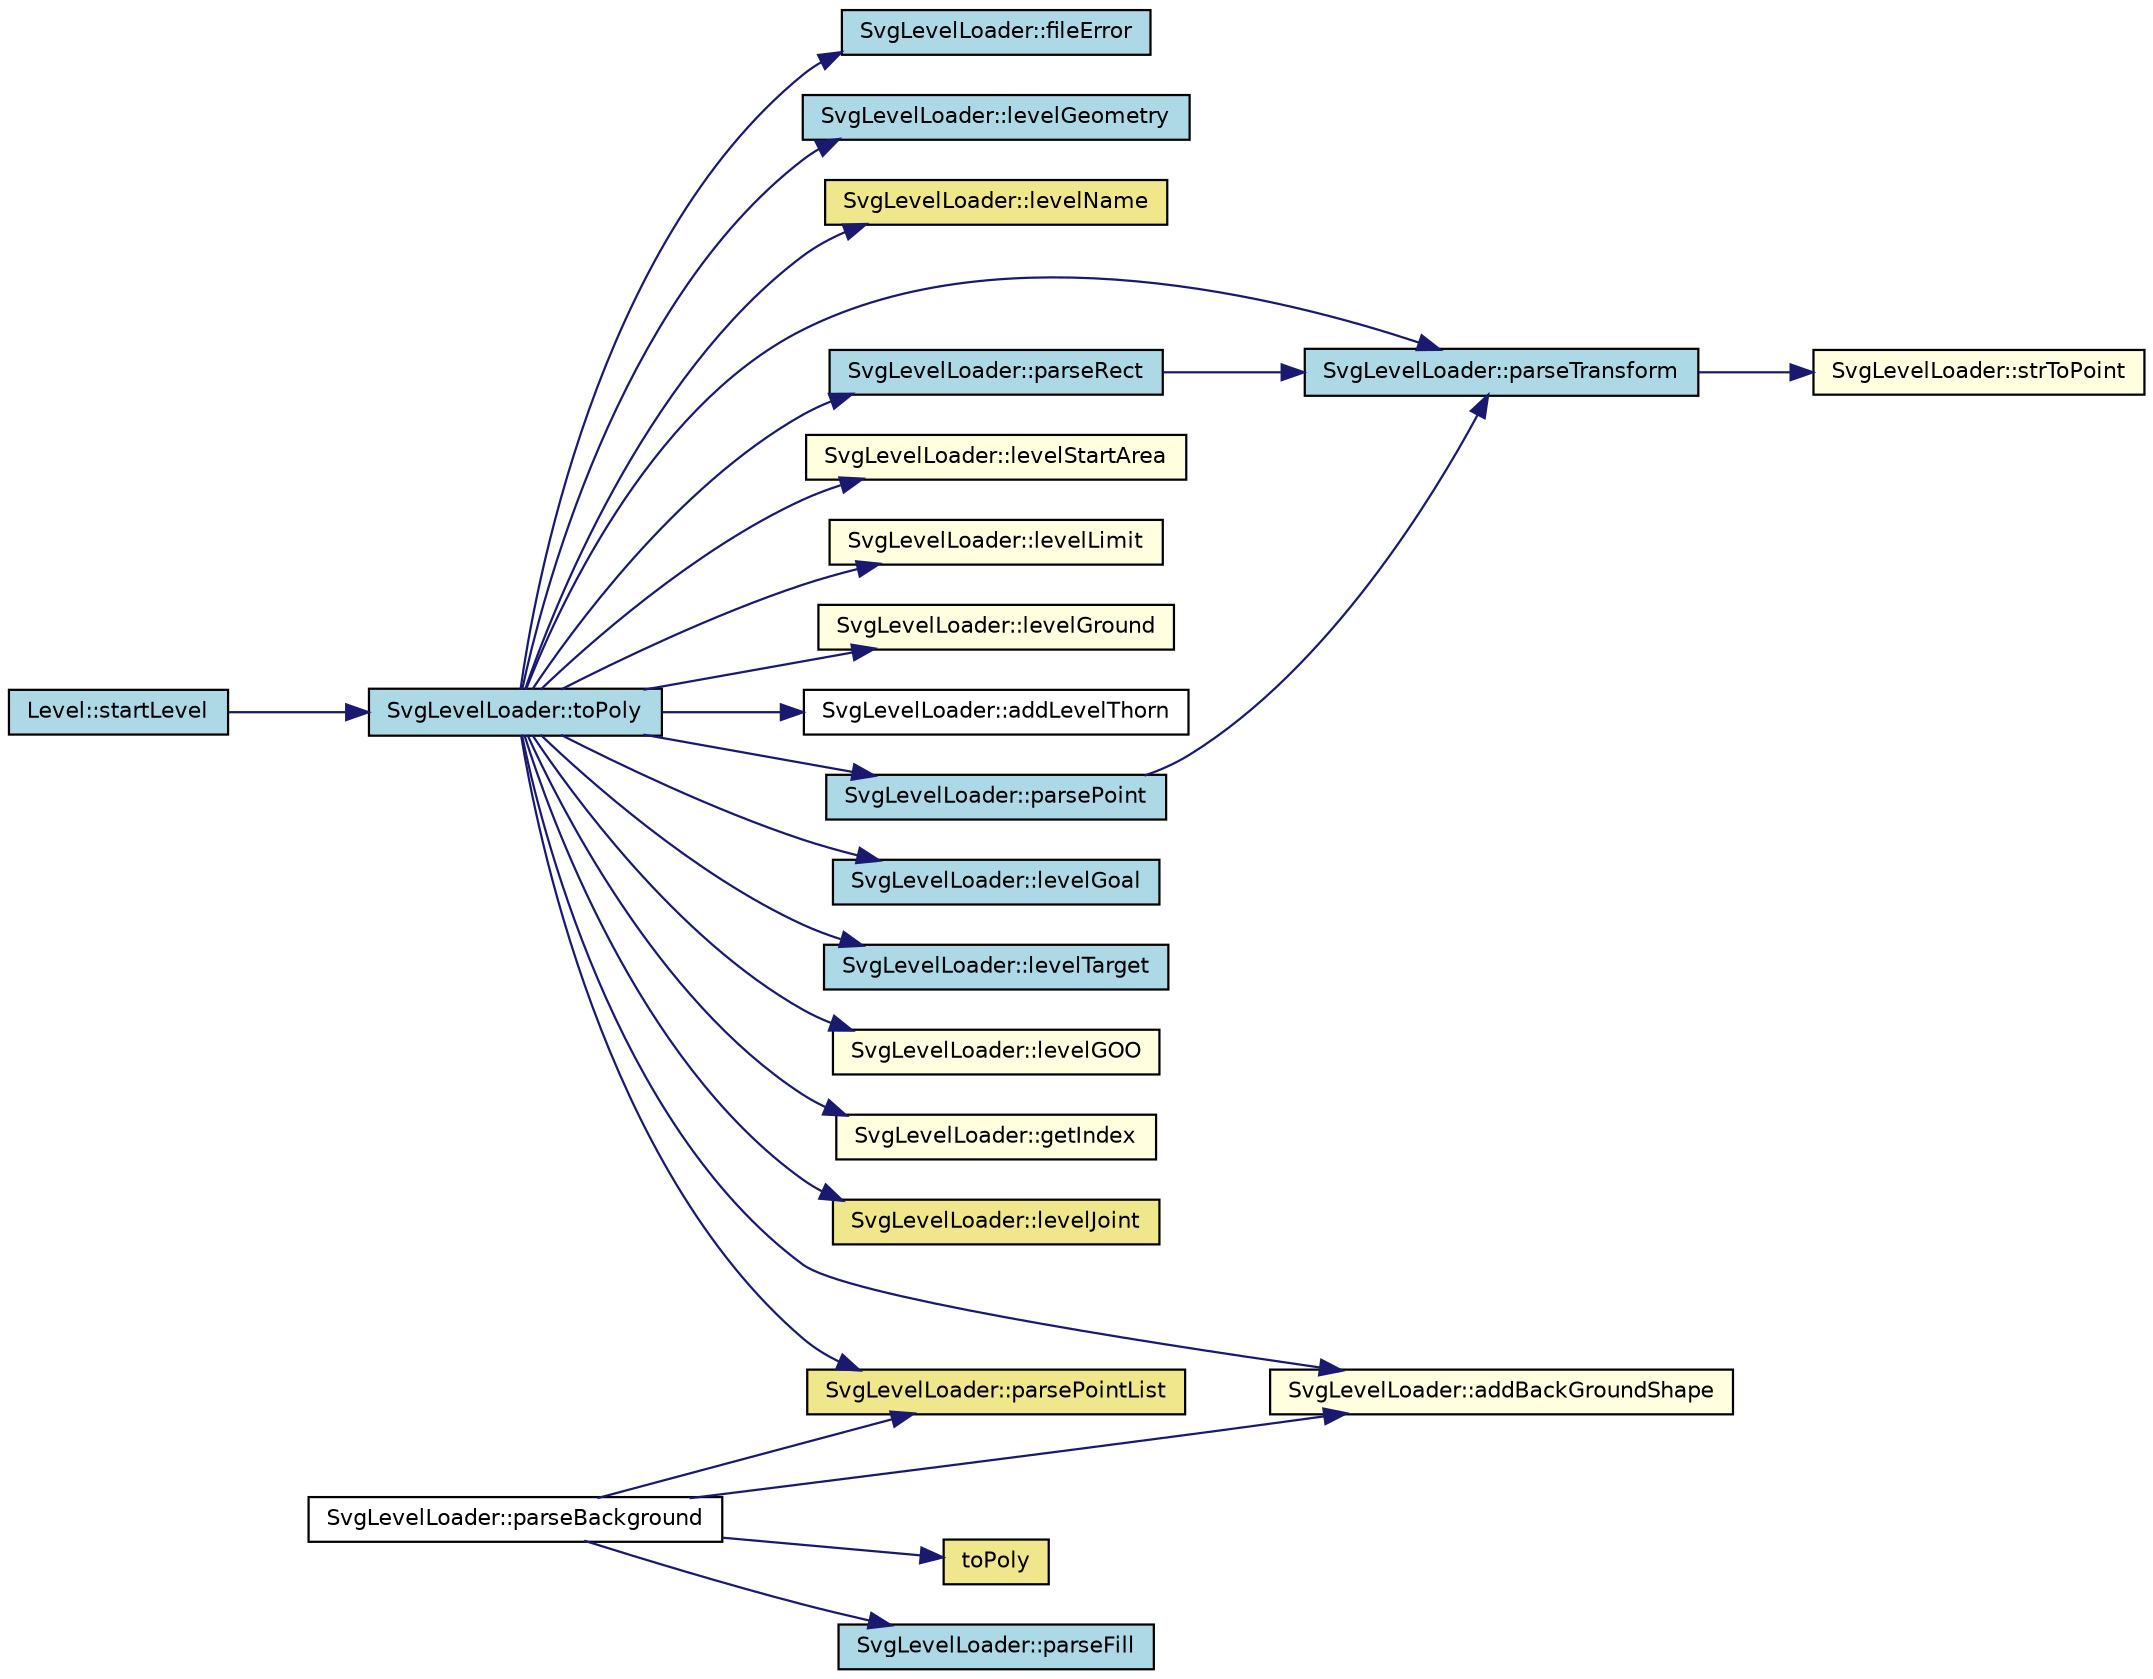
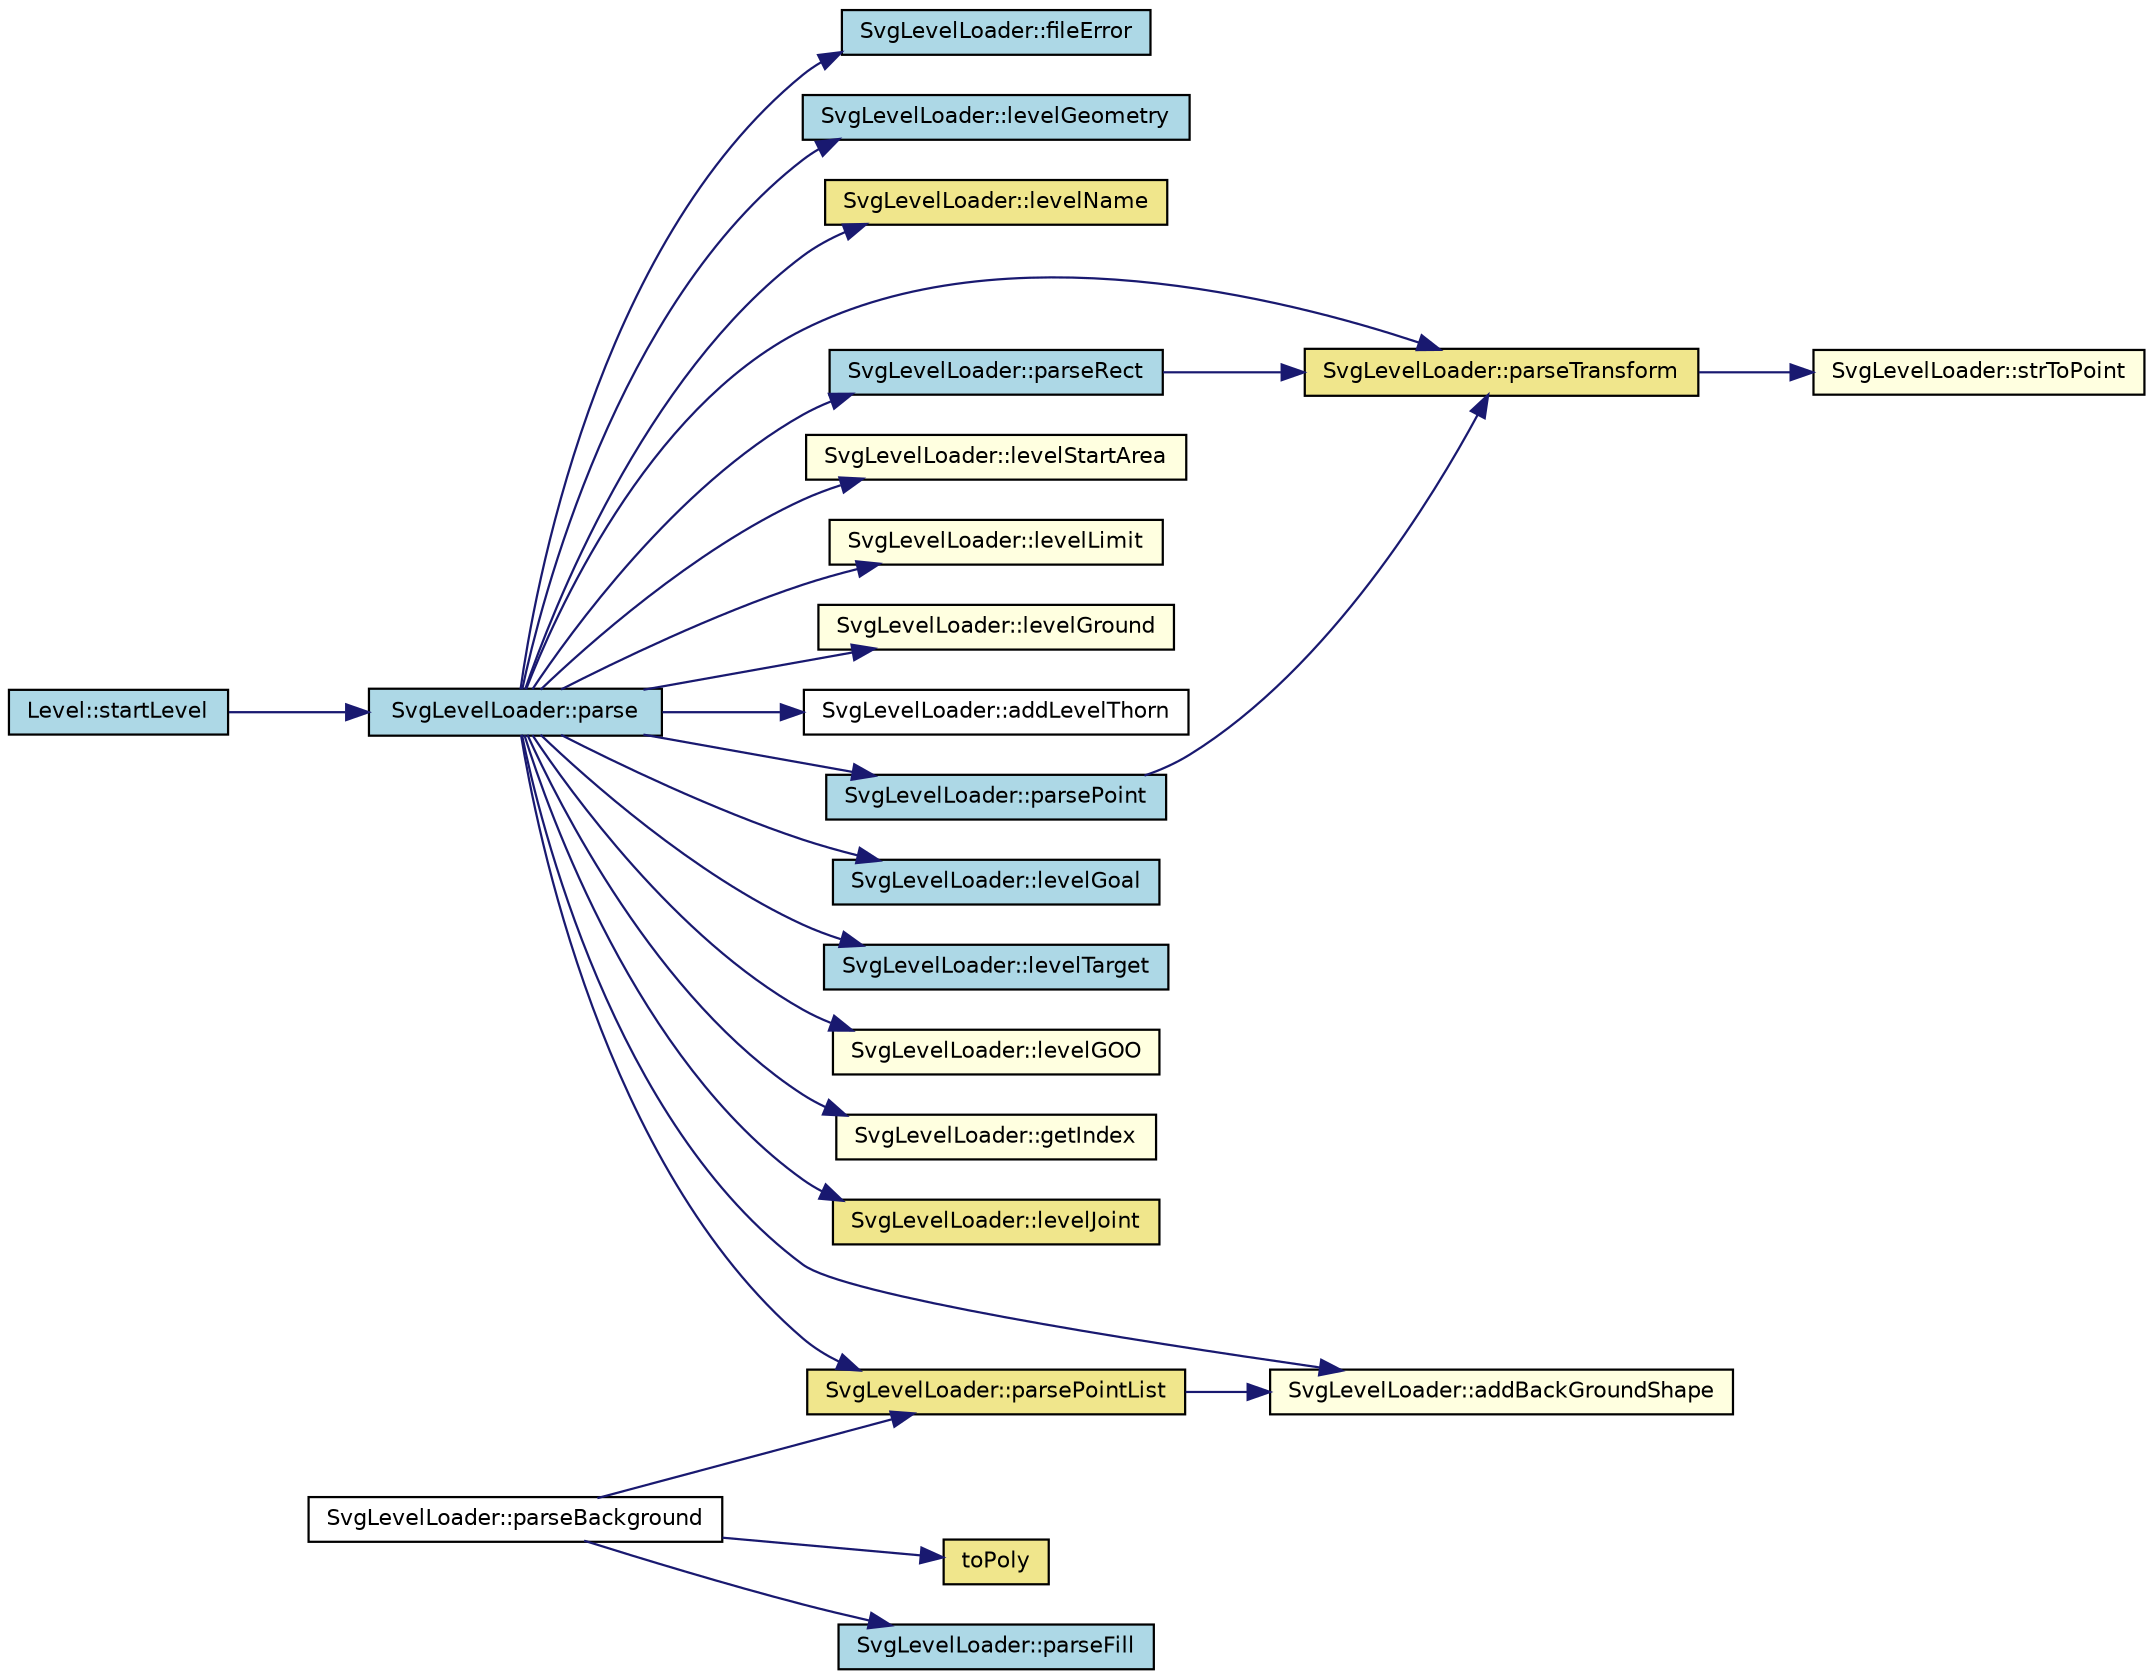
(1502, 372) -> (1502, 372)
(515, 712) -> (515, 712)
(1007, 1458) -> (1217, 1392)
